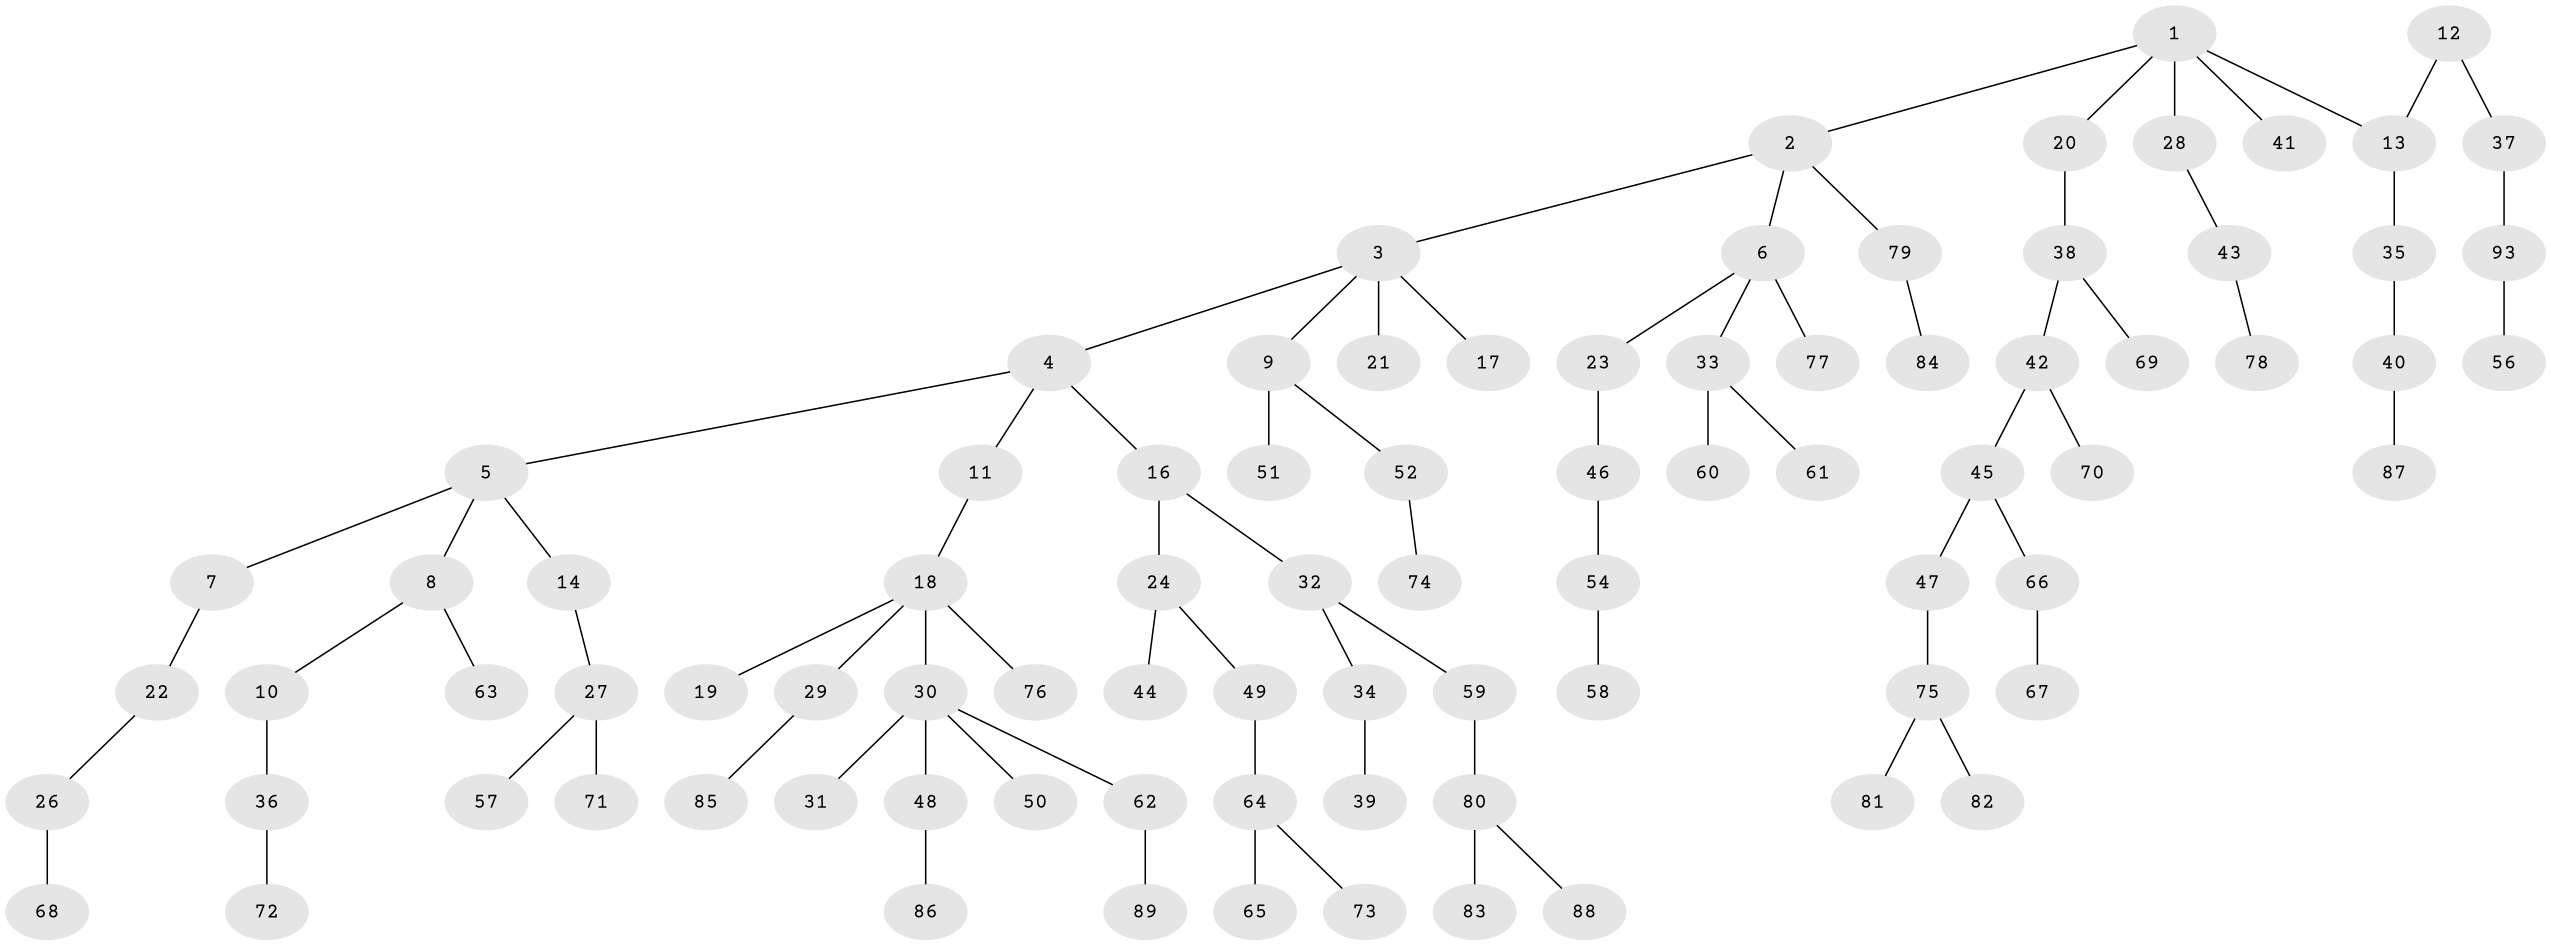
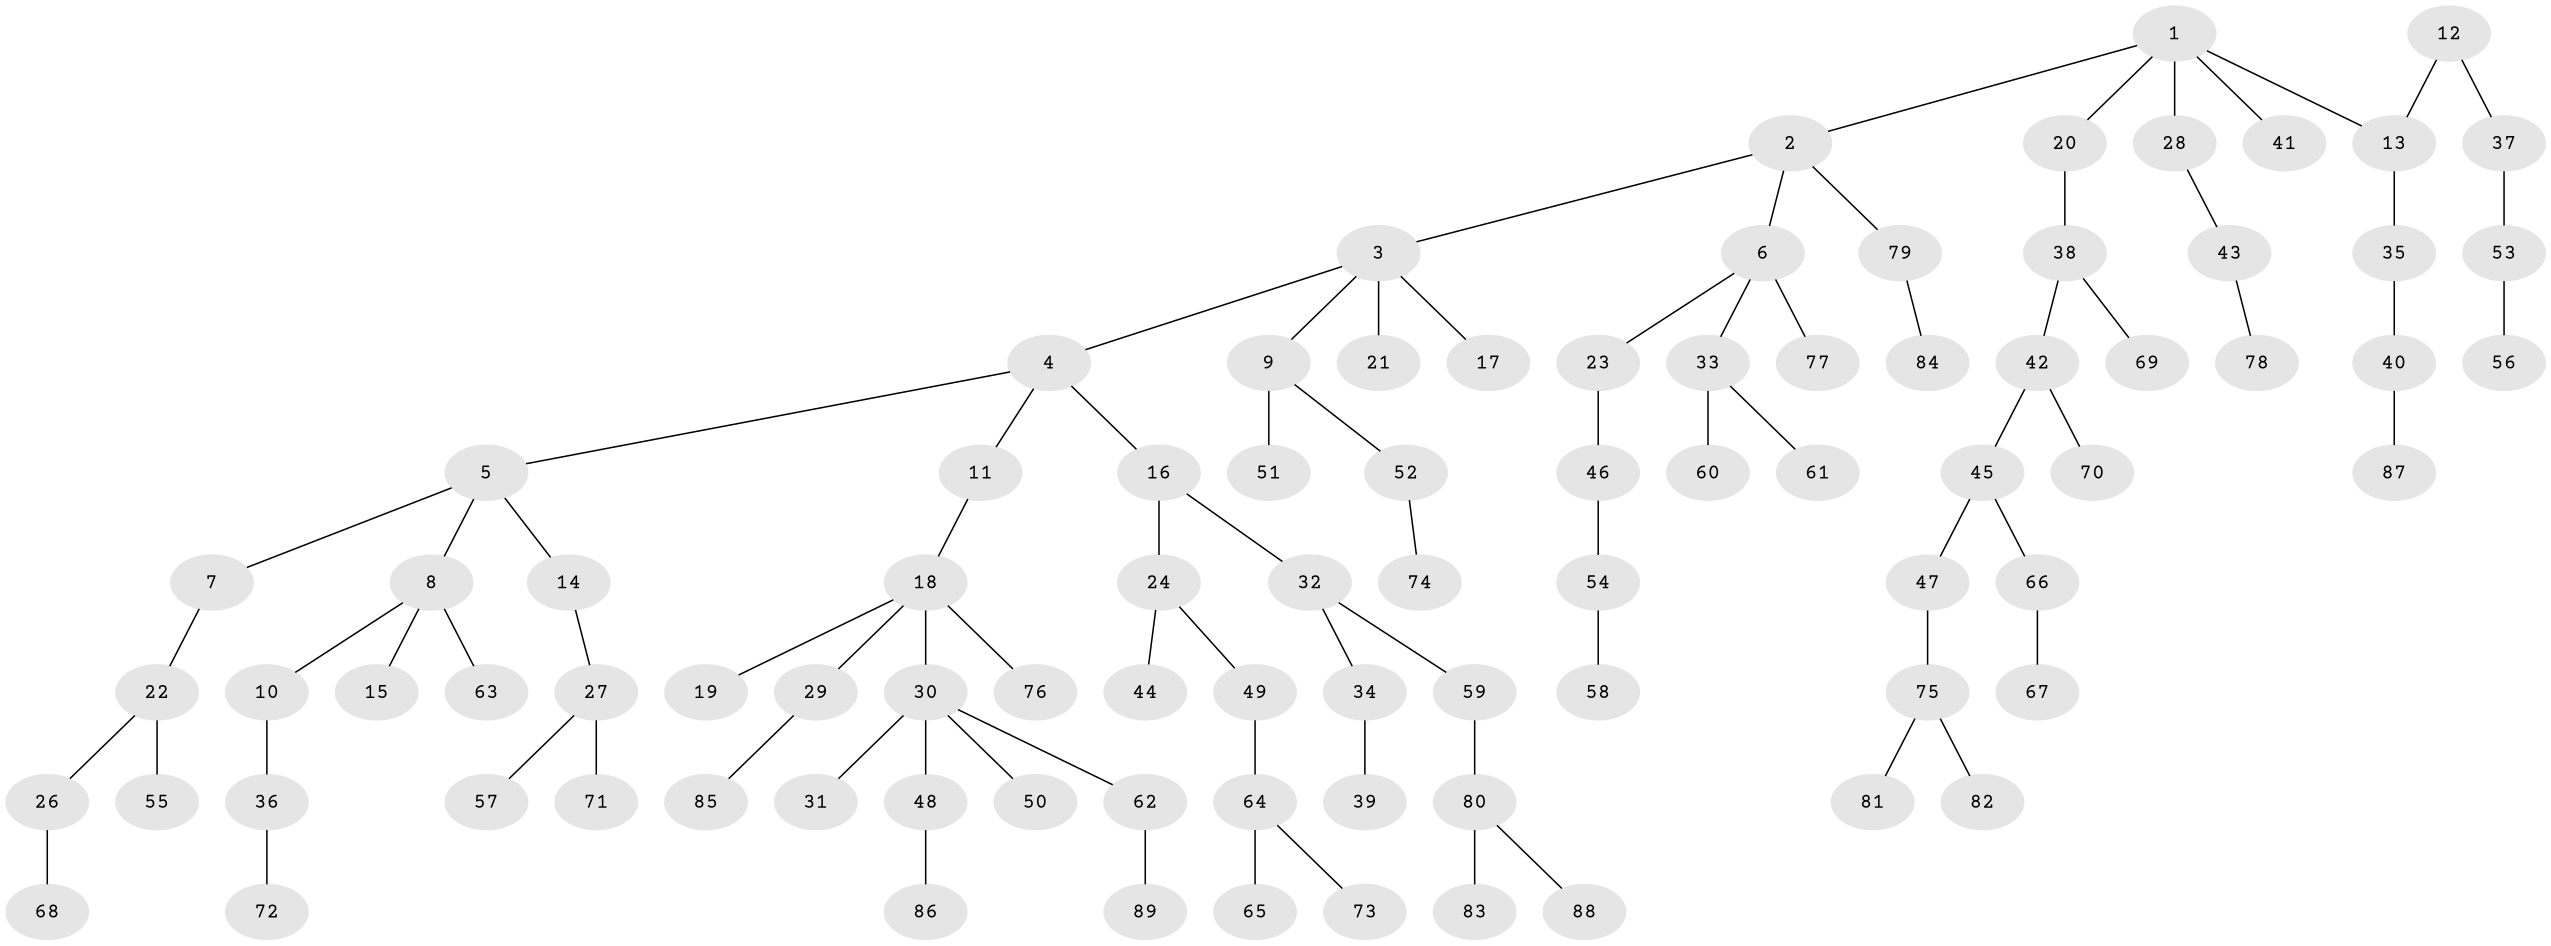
(2504, 253) -> (2504, 253)
none -> (377, 692)
none -> (157, 802)
